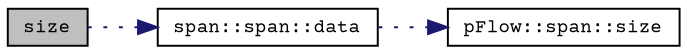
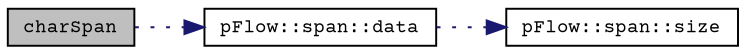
(48, 27) -> (71, 27)
(268, 27) -> (320, 27)
